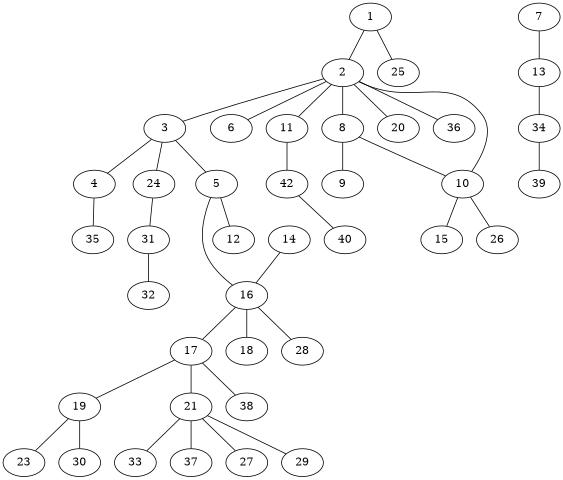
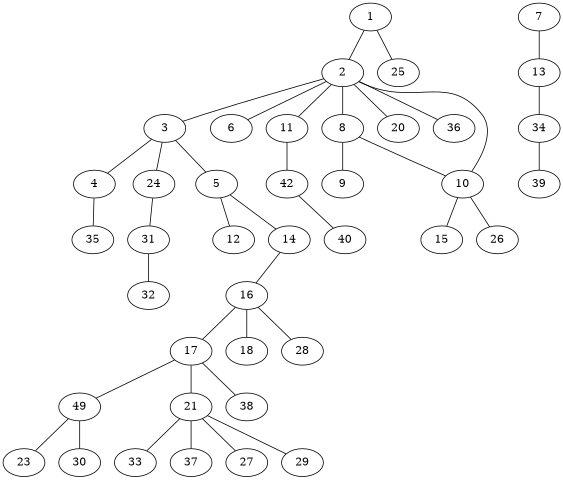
(203, 246) -> (253, 212)
(80, 407) -> (80, 407)
